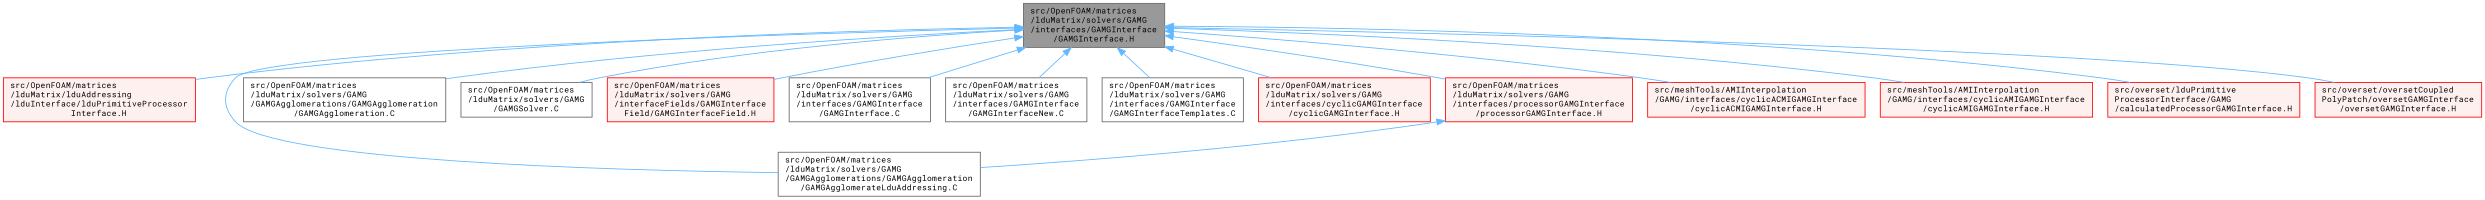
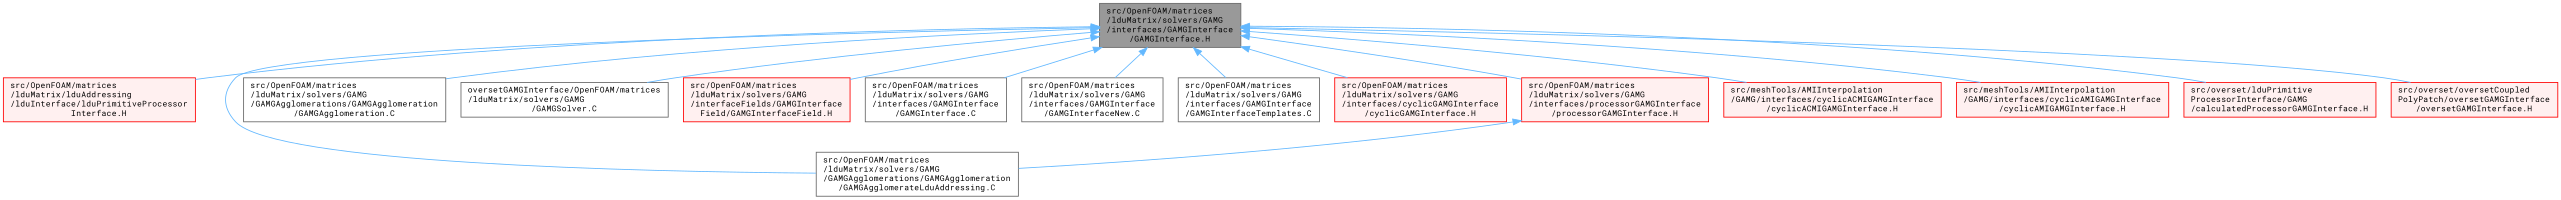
(527, 100) -> (565, 100)
